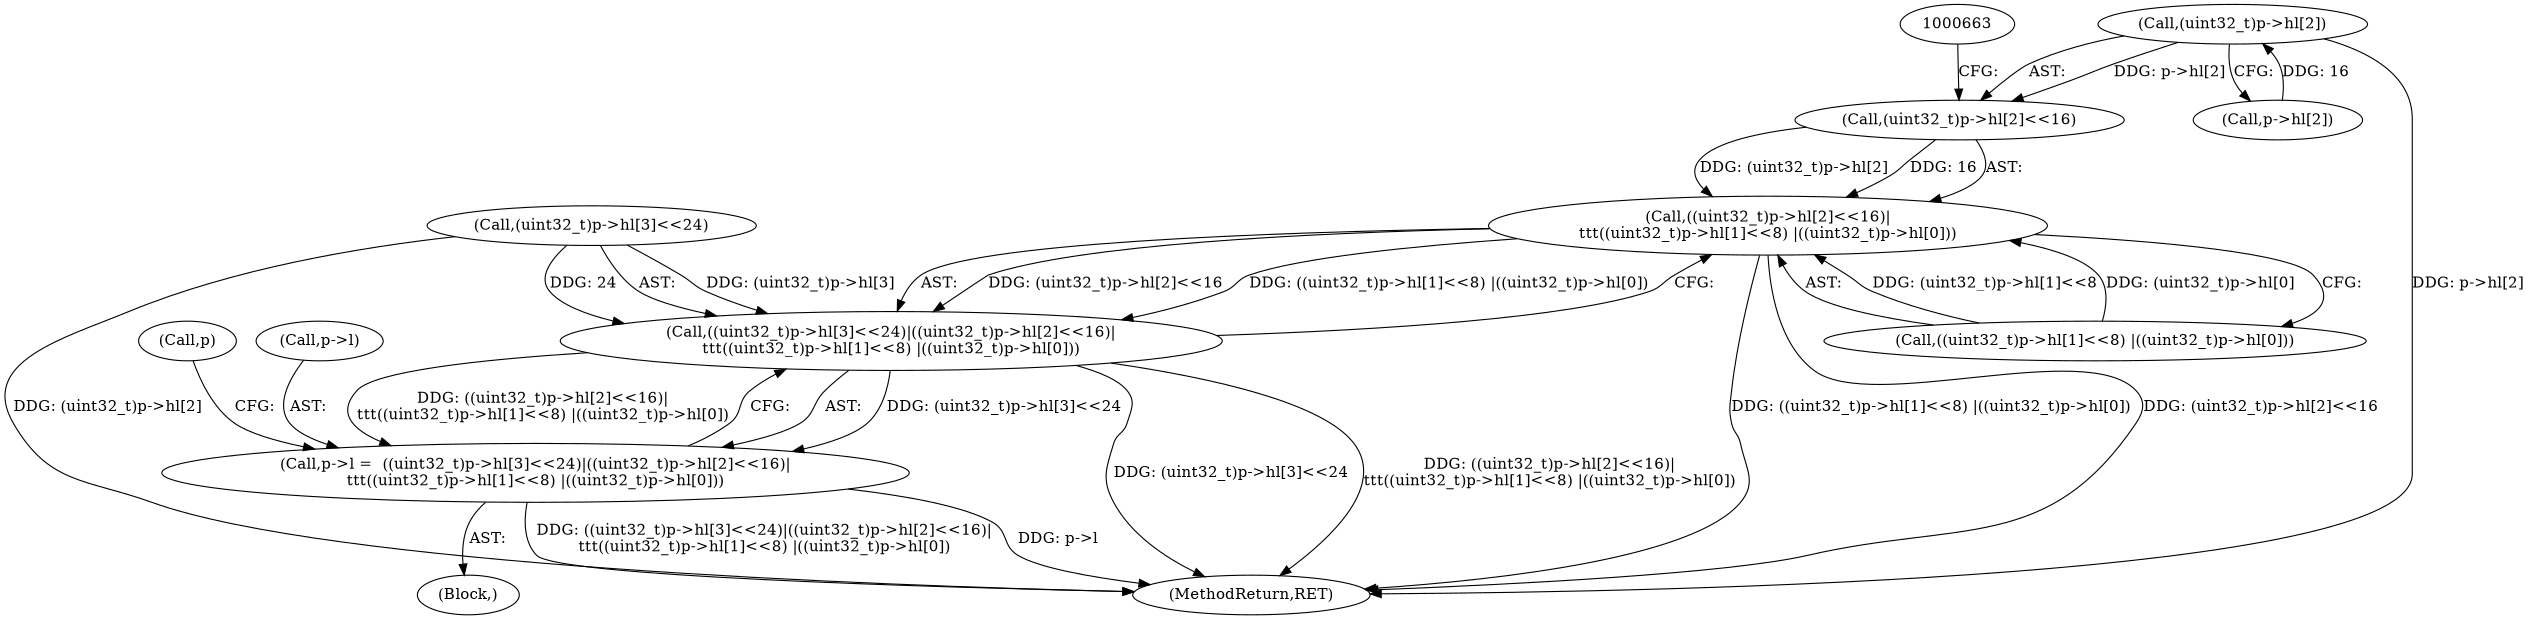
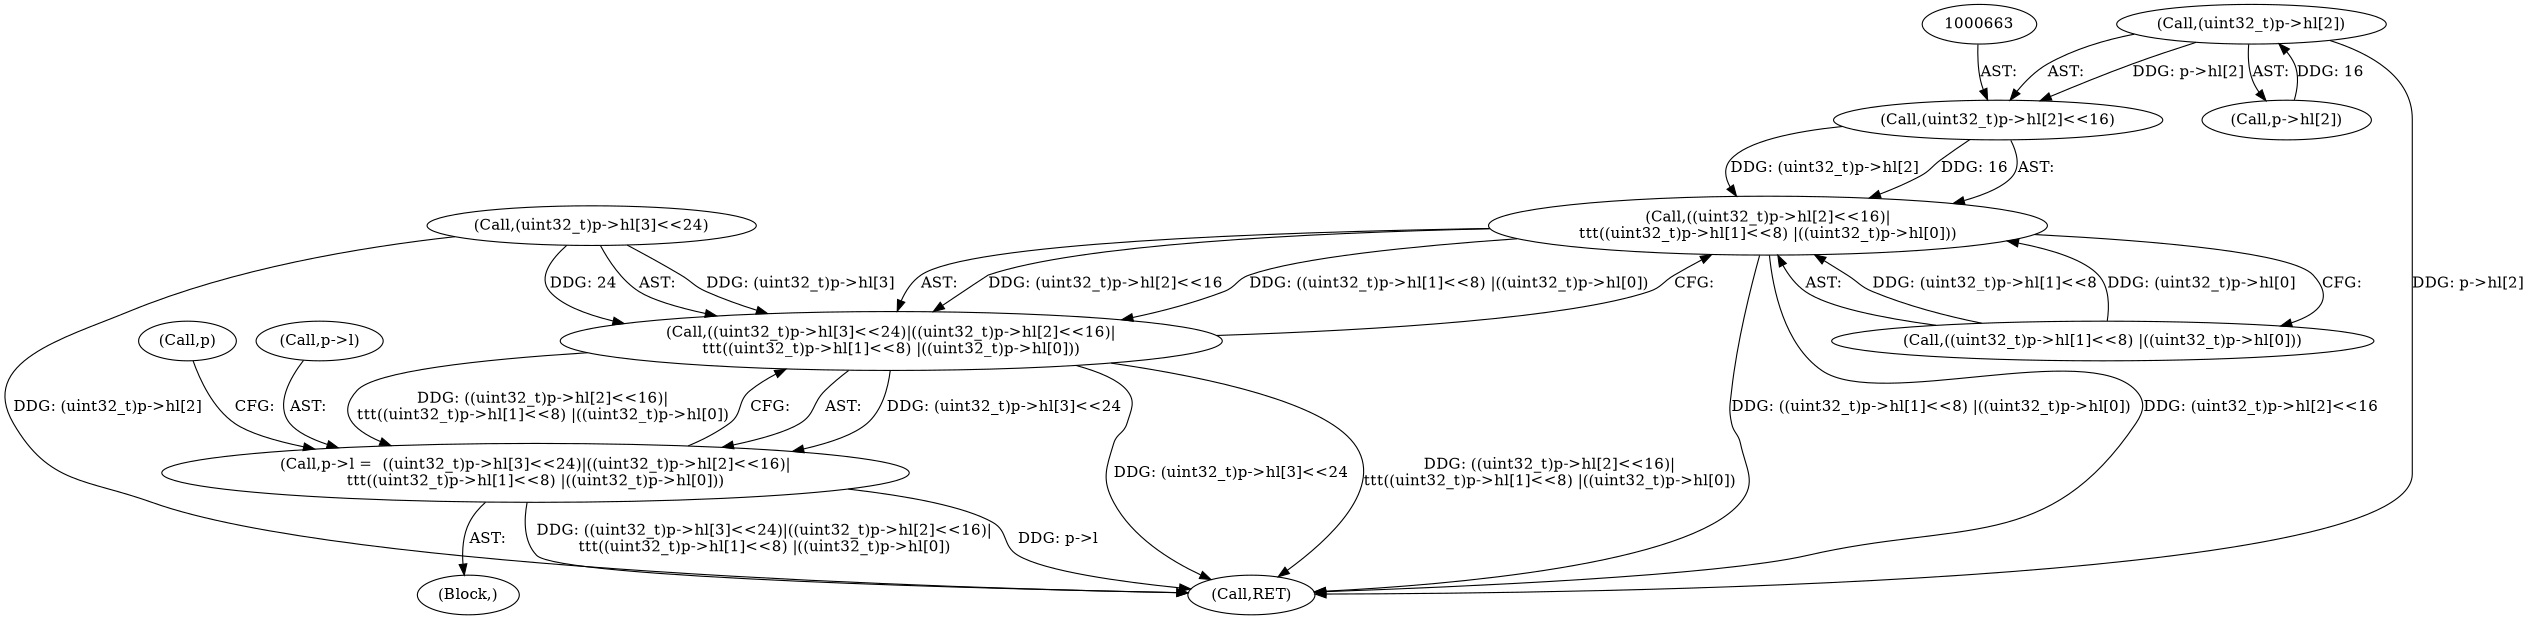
(1981, 72) -> (2001, 72)
(2256, 72) -> (2273, 72)
(1251, 595) -> (1251, 595)
